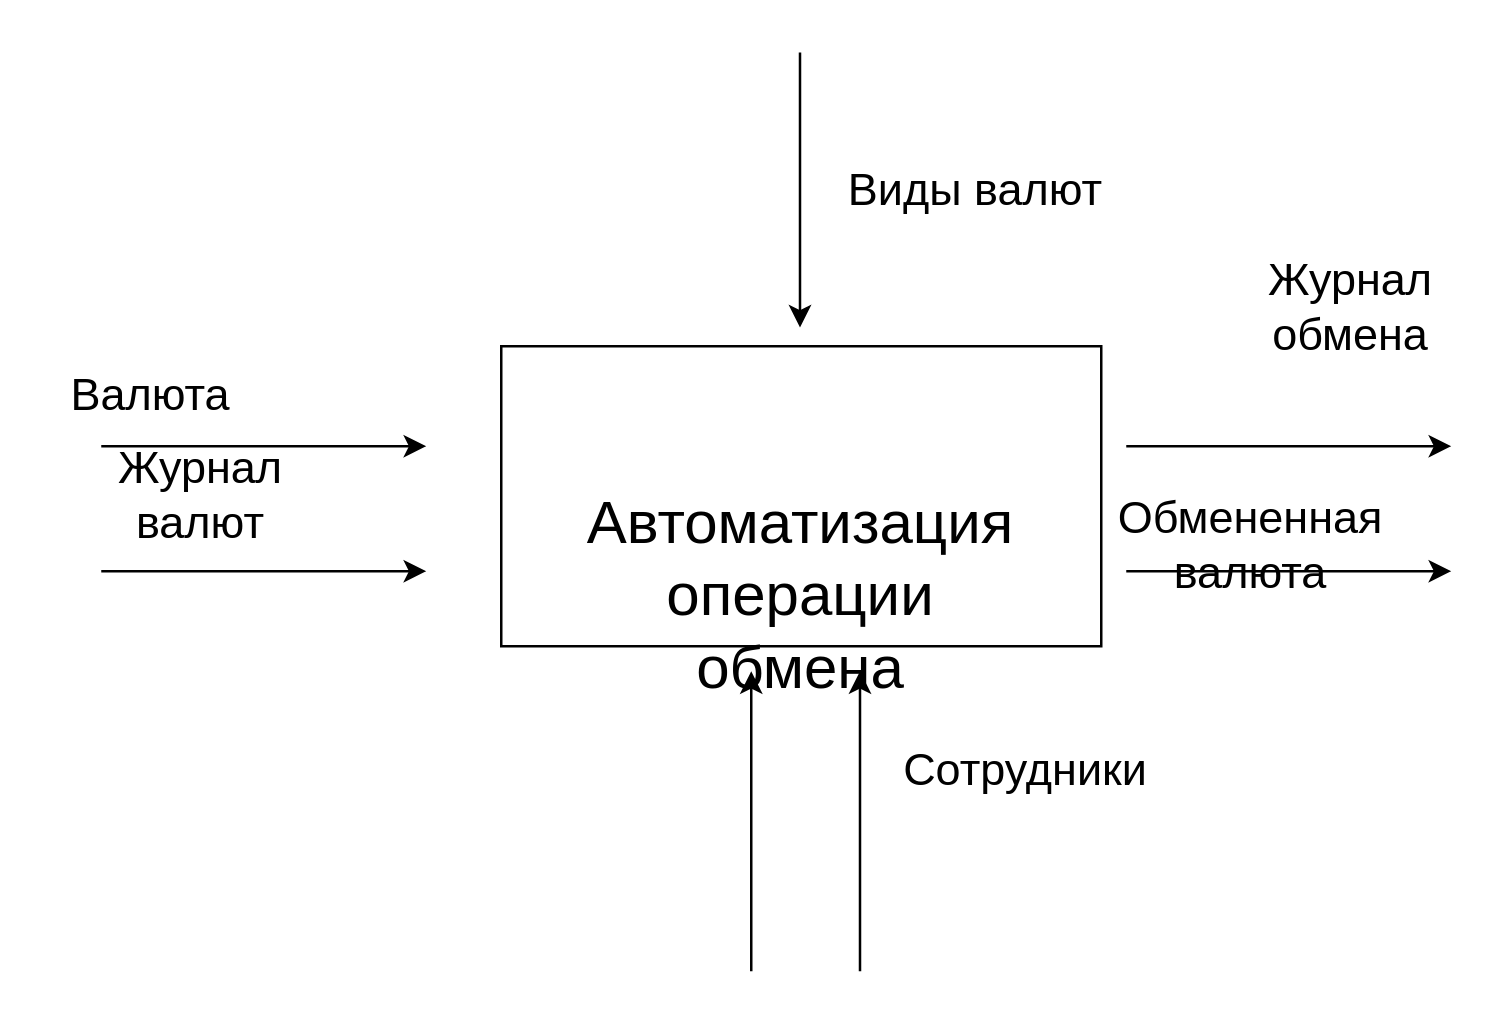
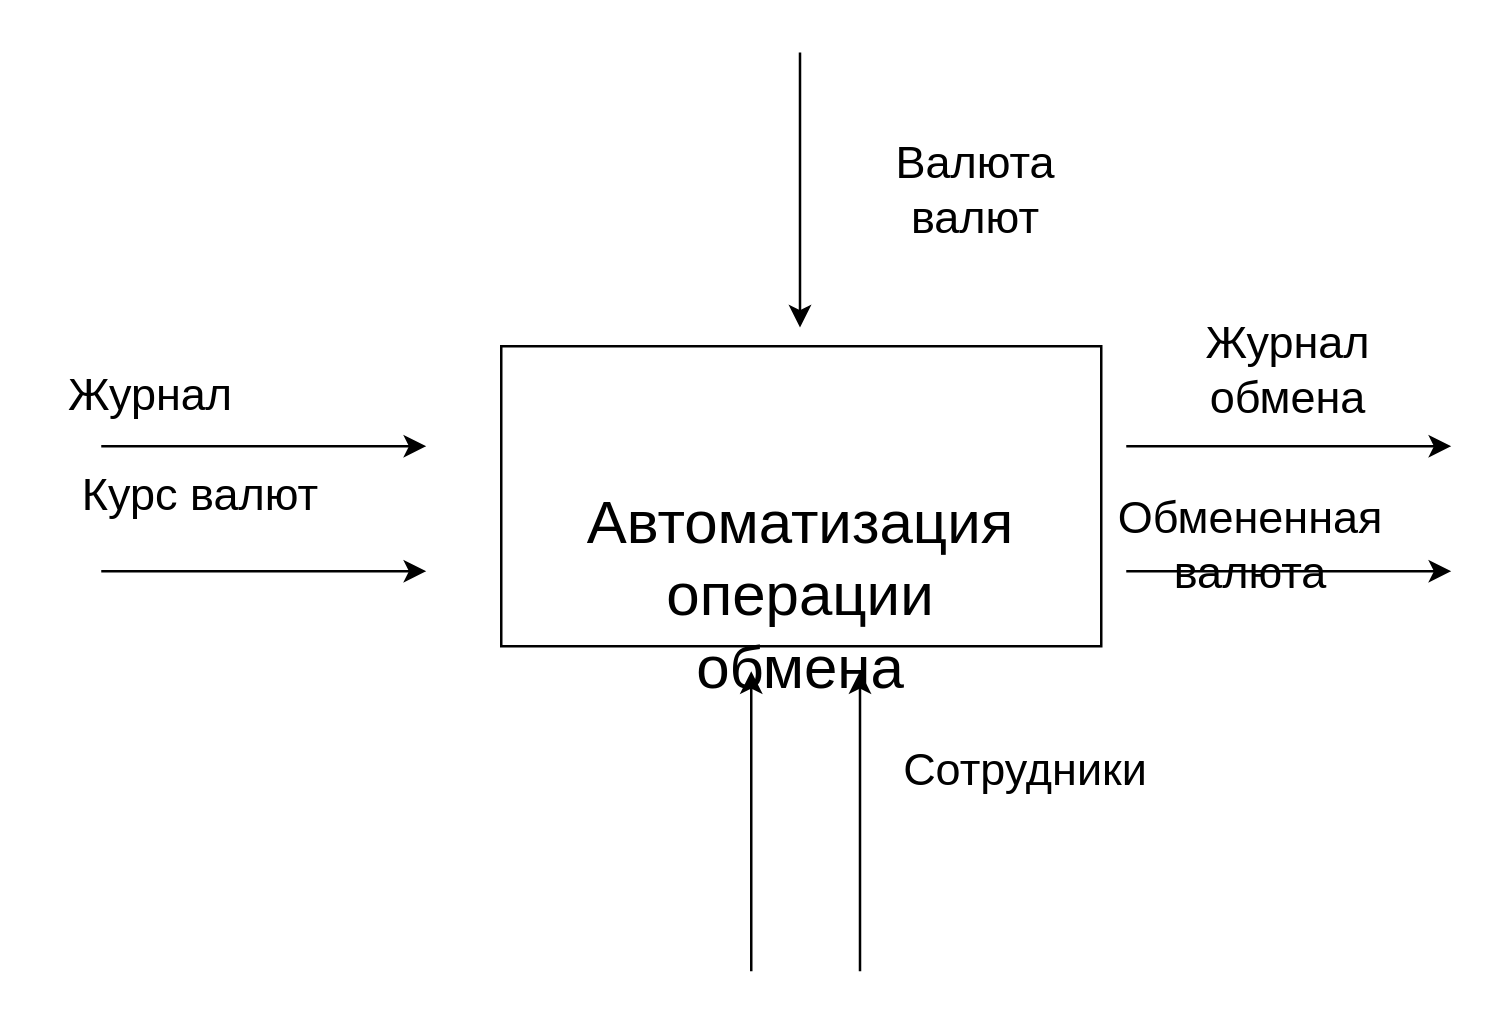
(976, 191) -> (976, 191)
(1351, 309) -> (1289, 371)
(151, 396) -> (151, 396)
(201, 496) -> (201, 496)
